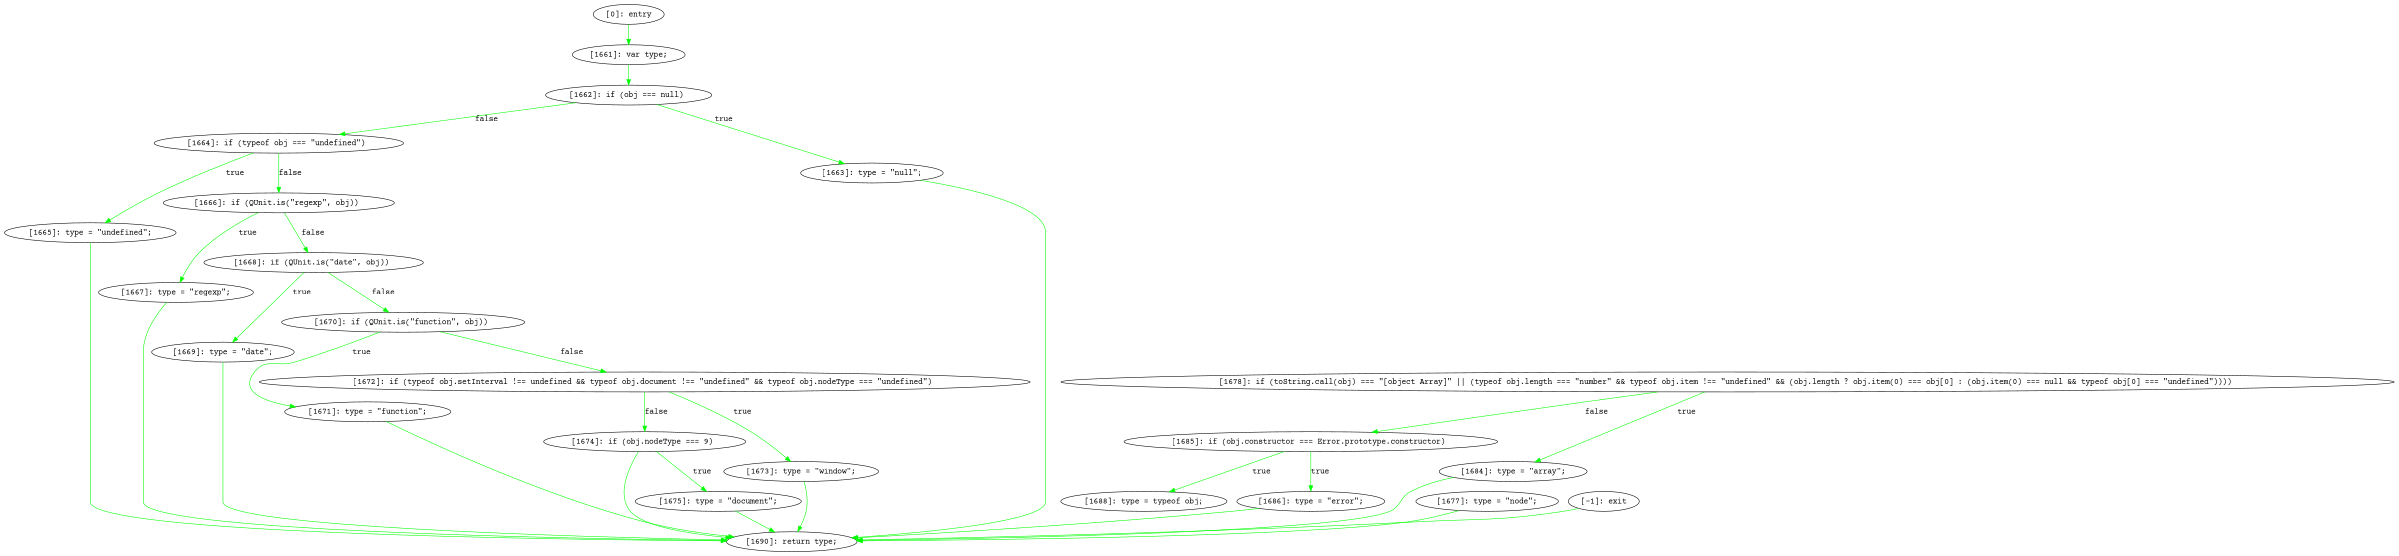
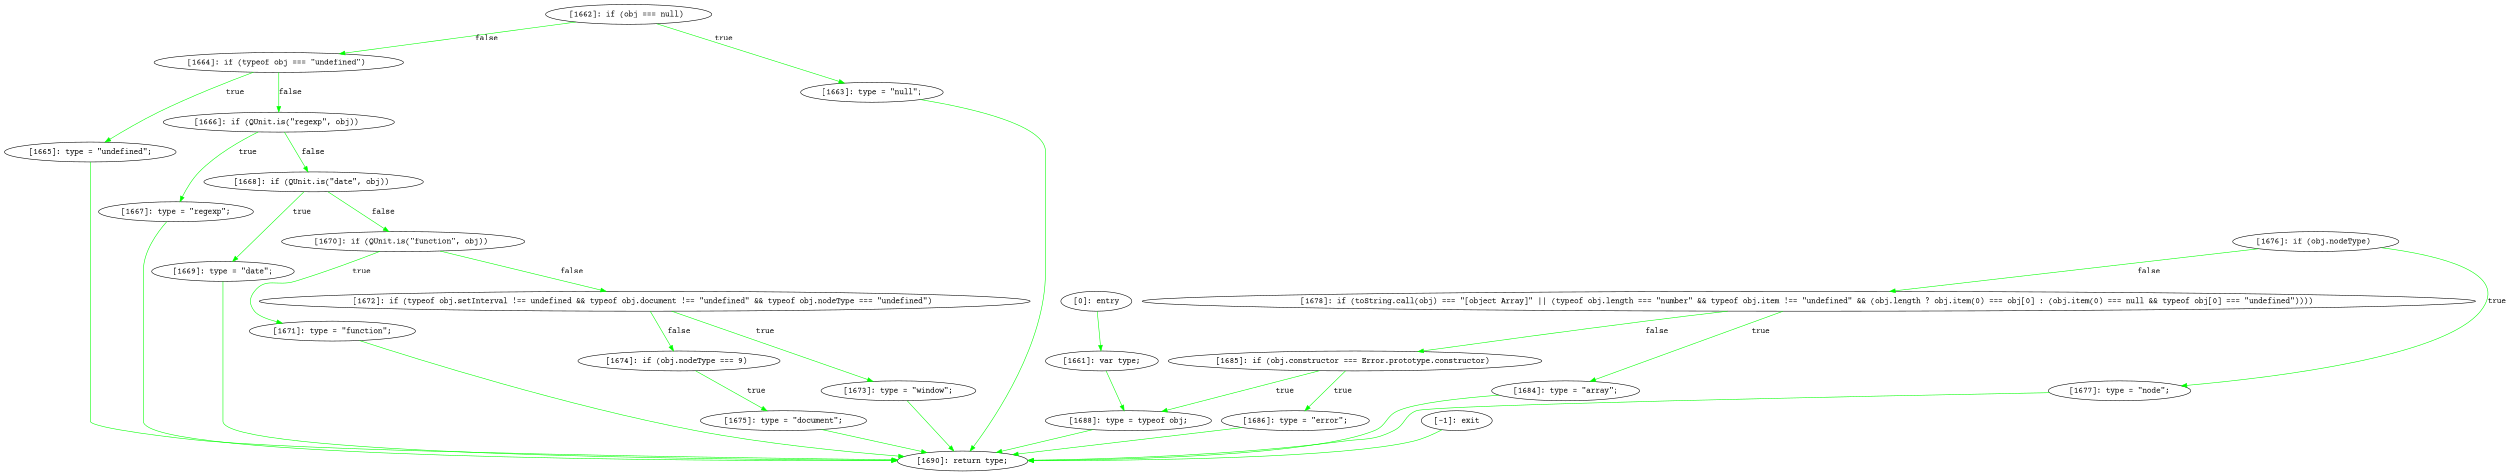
(629, 72) -> (1114, 388)
none -> (2316, 242)
(635, 515) -> (1047, 440)
